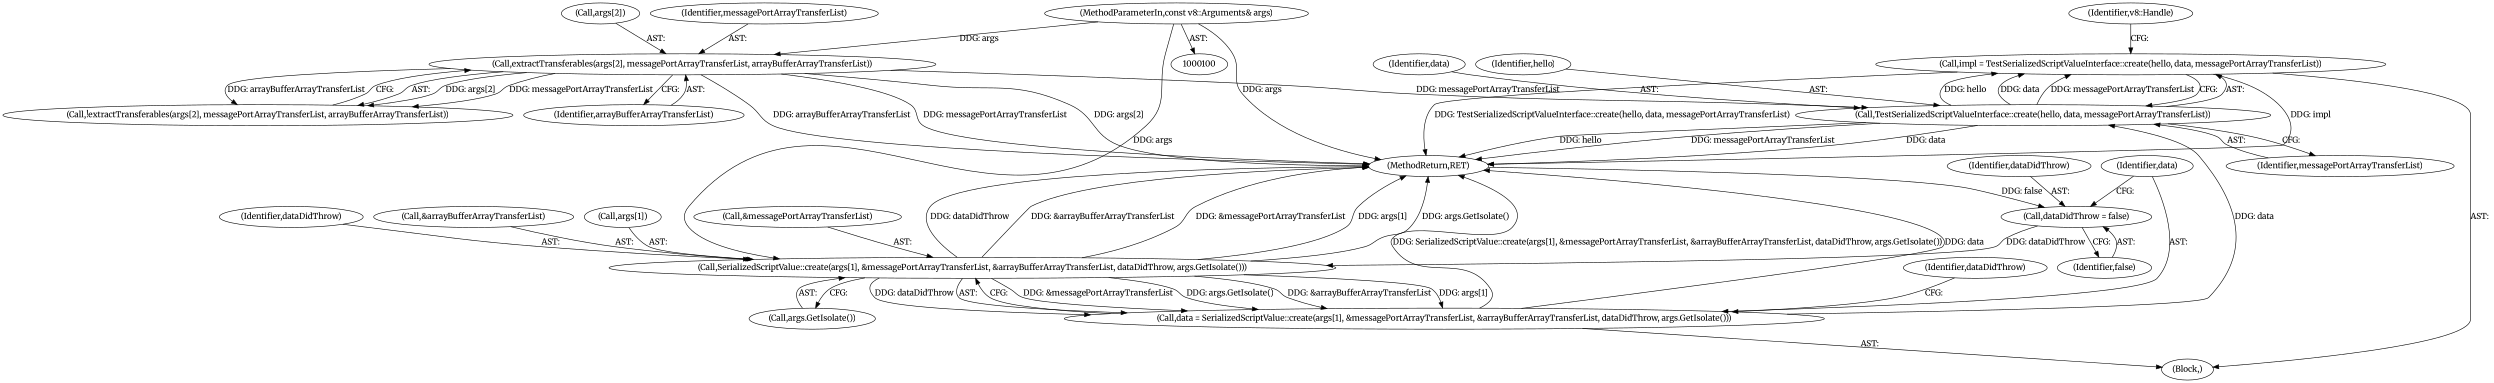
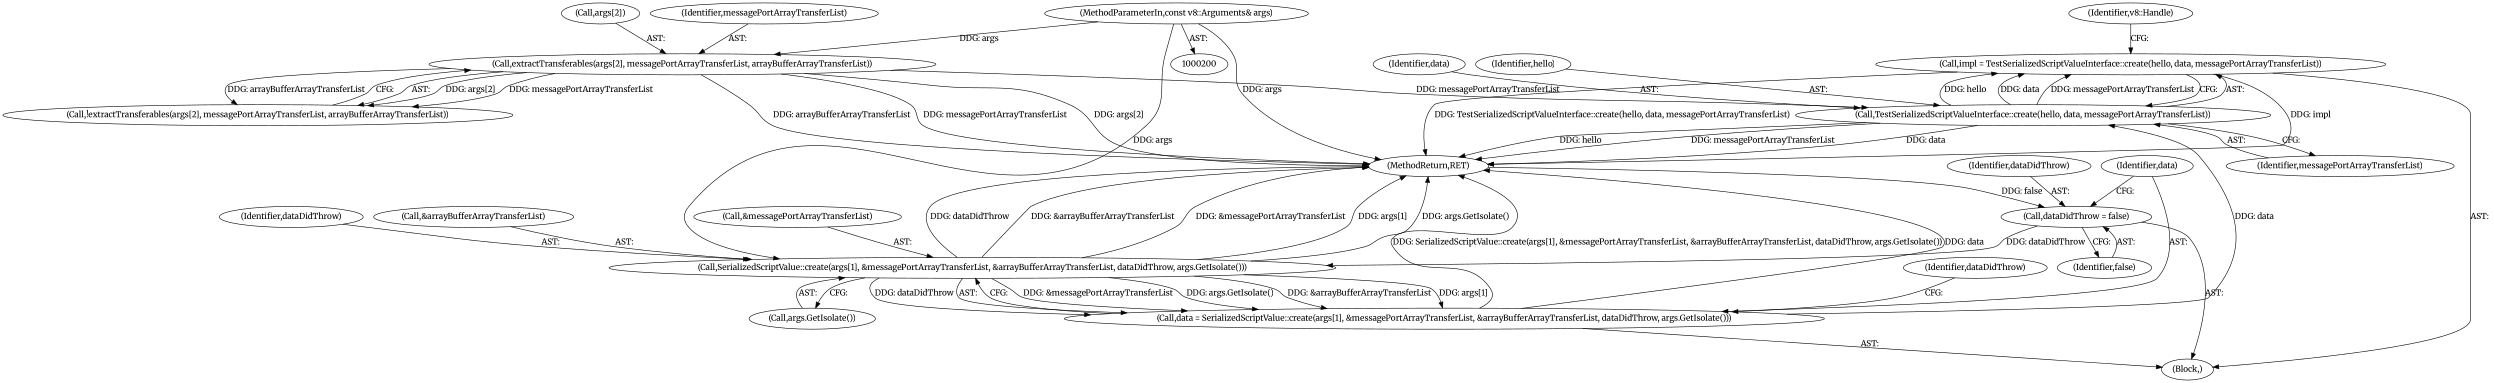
(1199, 64) -> (1199, 64)
(634, 115) -> none
(623, 217) -> none
none -> (2203, 269)
